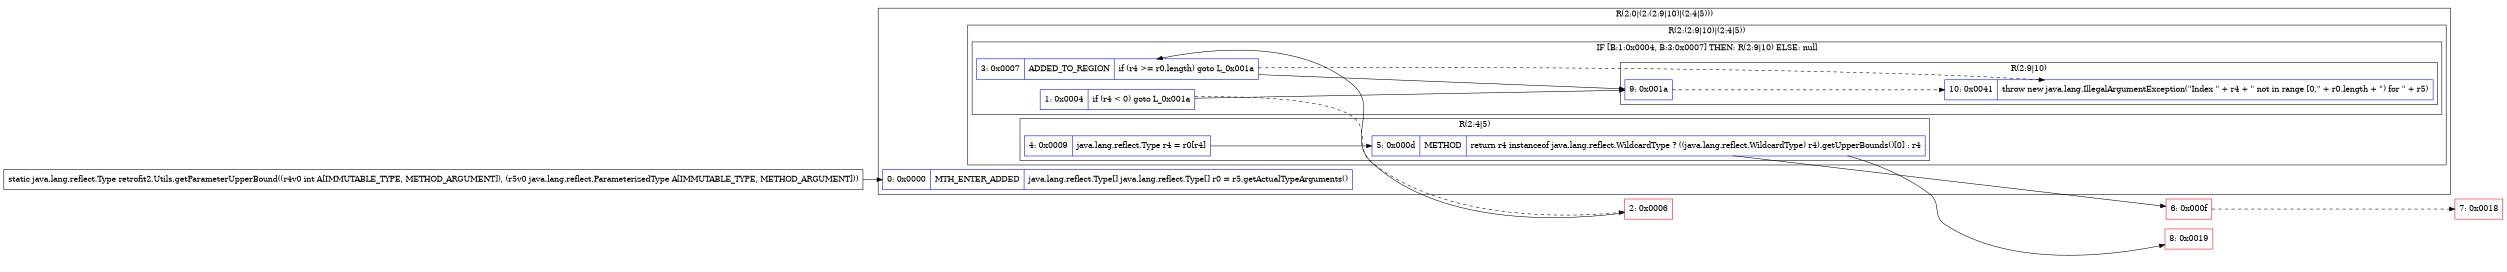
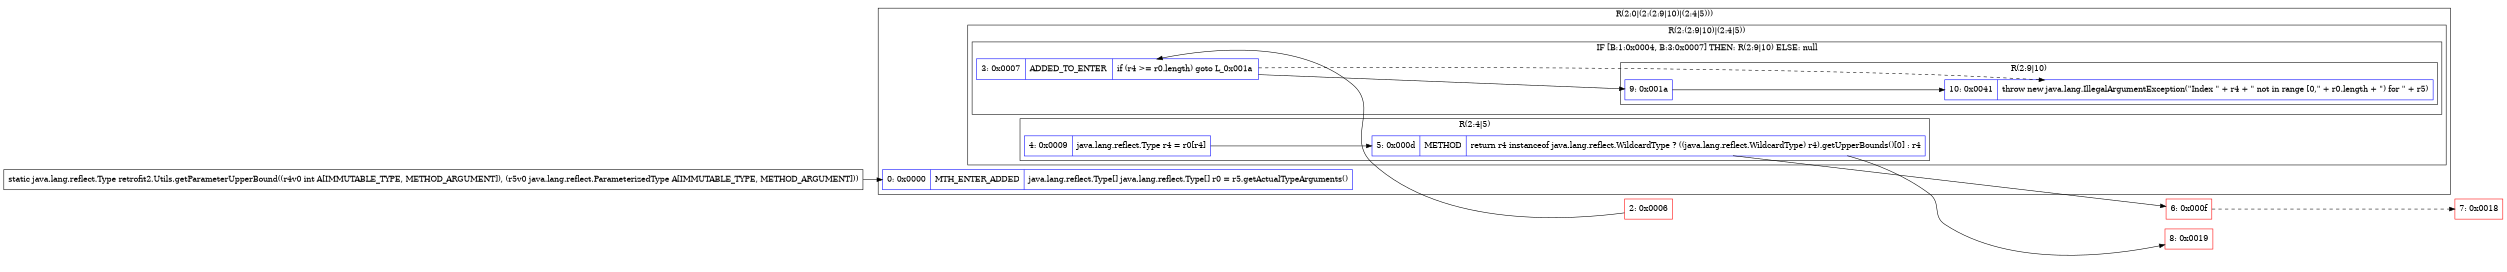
(1069, 69) -> (1068, 69)
(1806, 90) -> (1806, 90)
(1117, 100) -> none
